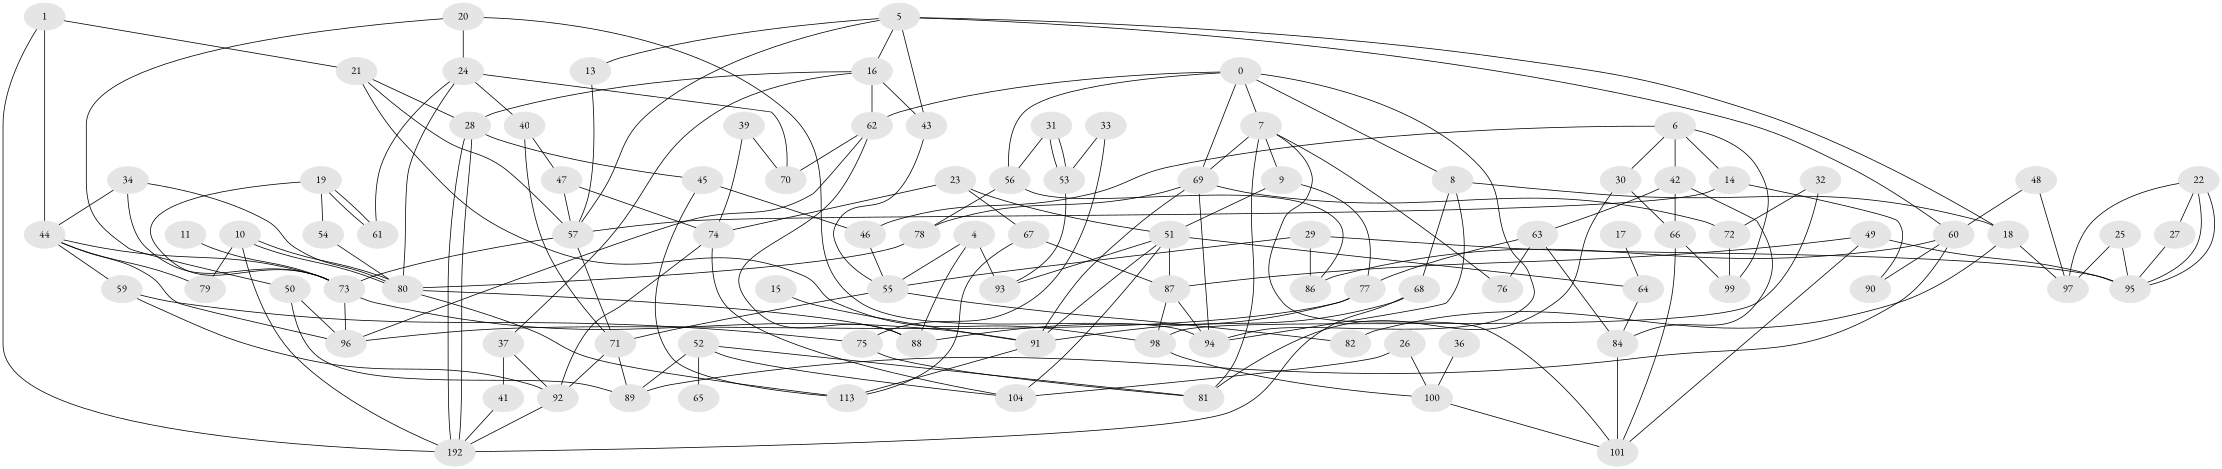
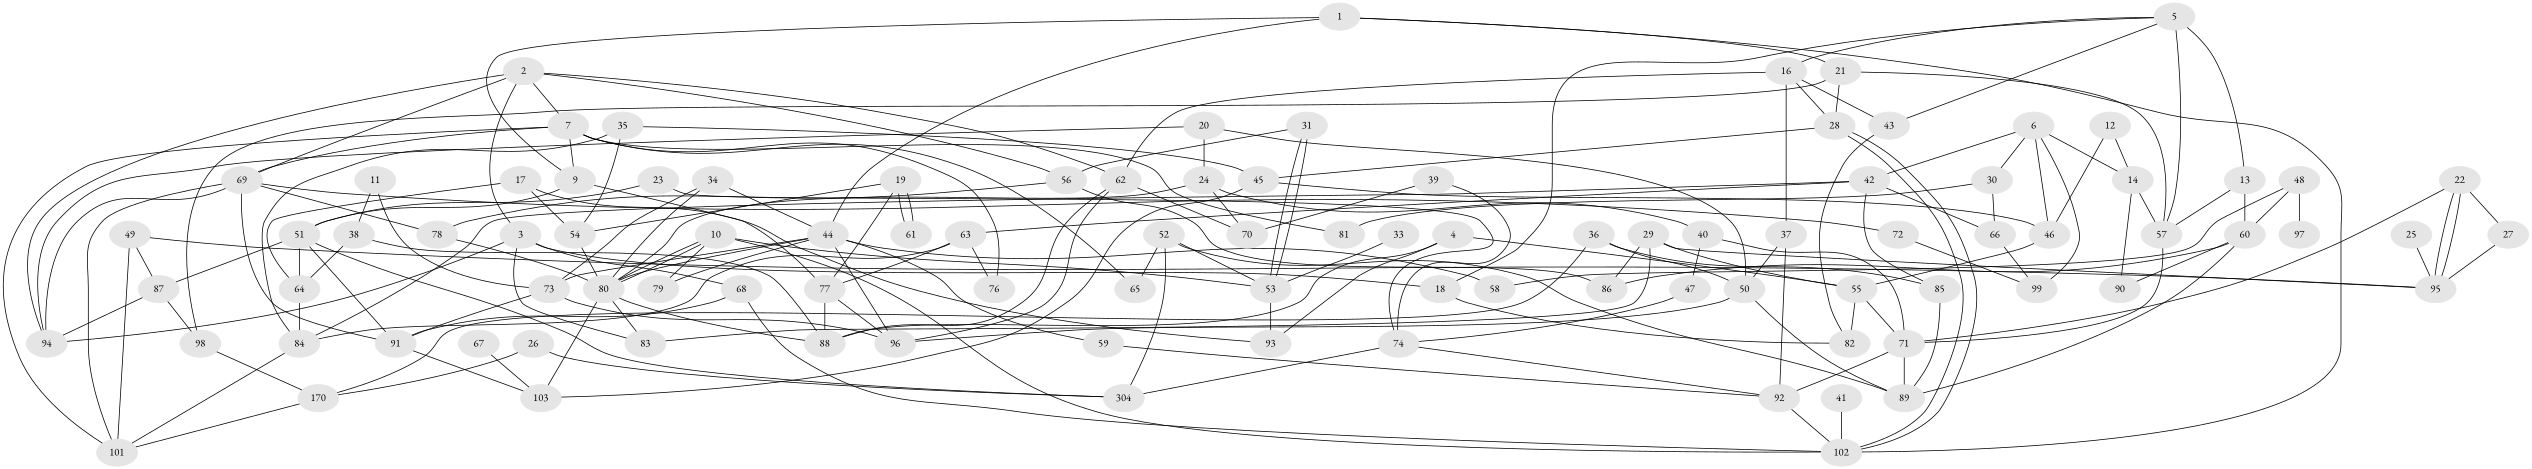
none -> (834, 28)
(1445, 63) -> (2245, 212)
(1241, 71) -> (524, 71)
none -> (623, 126)
none -> (2110, 126)
(393, 141) -> none
none -> (915, 153)
(1453, 180) -> (521, 235)
(1820, 180) -> none
none -> (548, 207)
(567, 207) -> none
(858, 207) -> (1820, 231)
(992, 207) -> none
(2107, 210) -> (2193, 295)
none -> (354, 235)
(158, 247) -> (864, 235)
(1115, 253) -> (888, 282)
(456, 255) -> none
none -> (713, 256)
(2034, 258) -> none
none -> (1669, 262)
(2094, 262) -> none
none -> (993, 263)
(1104, 264) -> none
(776, 289) -> none
none -> (1495, 289)
none -> (1940, 289)
none -> (645, 344)
(862, 344) -> none
(1659, 346) -> (88, 267)
(905, 366) -> (1217, 262)
(503, 371) -> (1766, 261)
(847, 398) -> (541, 398)
(1016, 398) -> (1124, 398)
(1432, 398) -> (318, 398)
(455, 453) -> (1841, 453)
